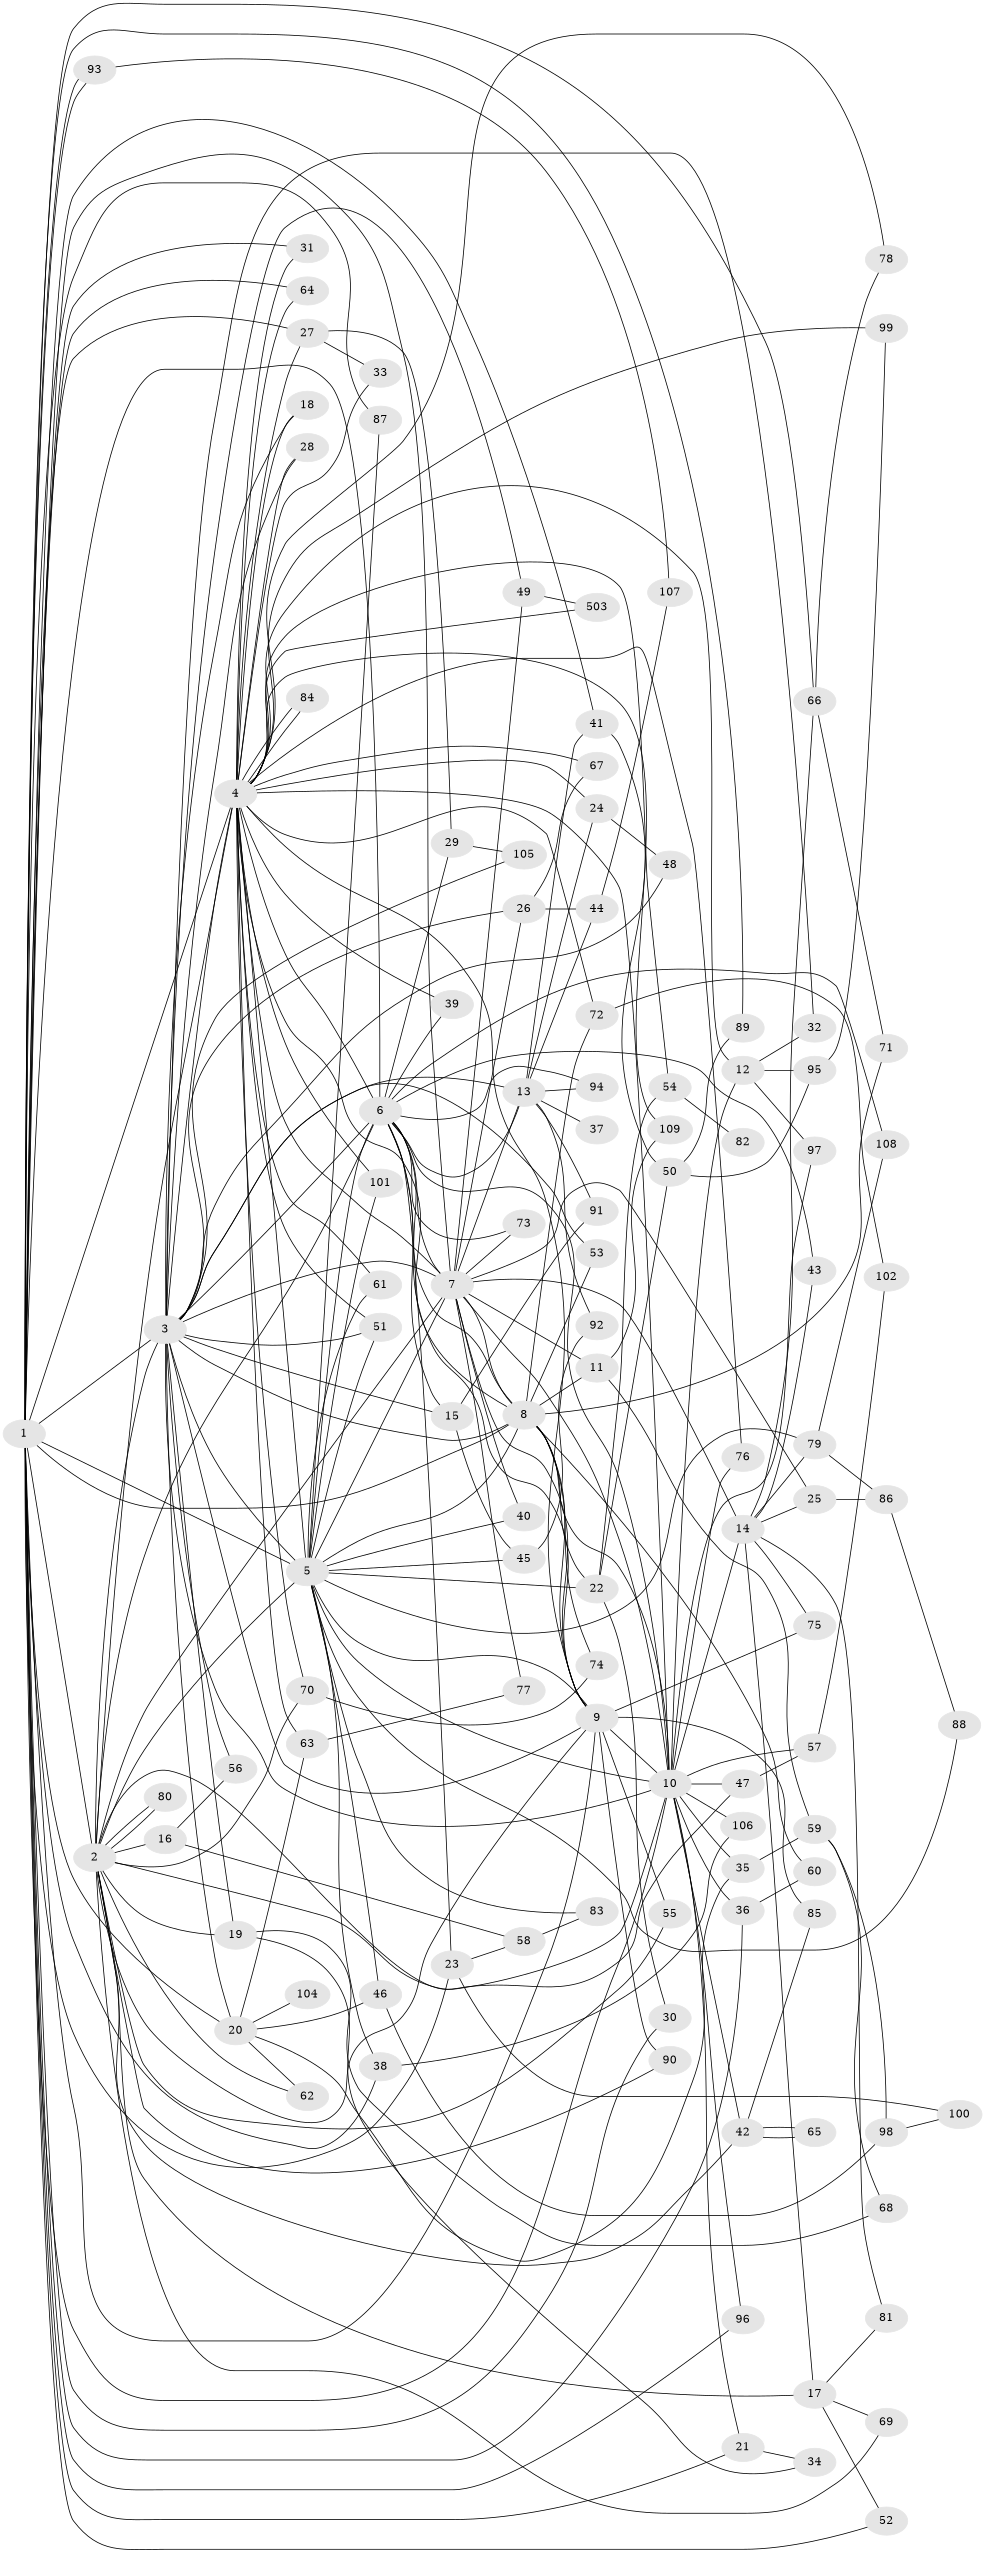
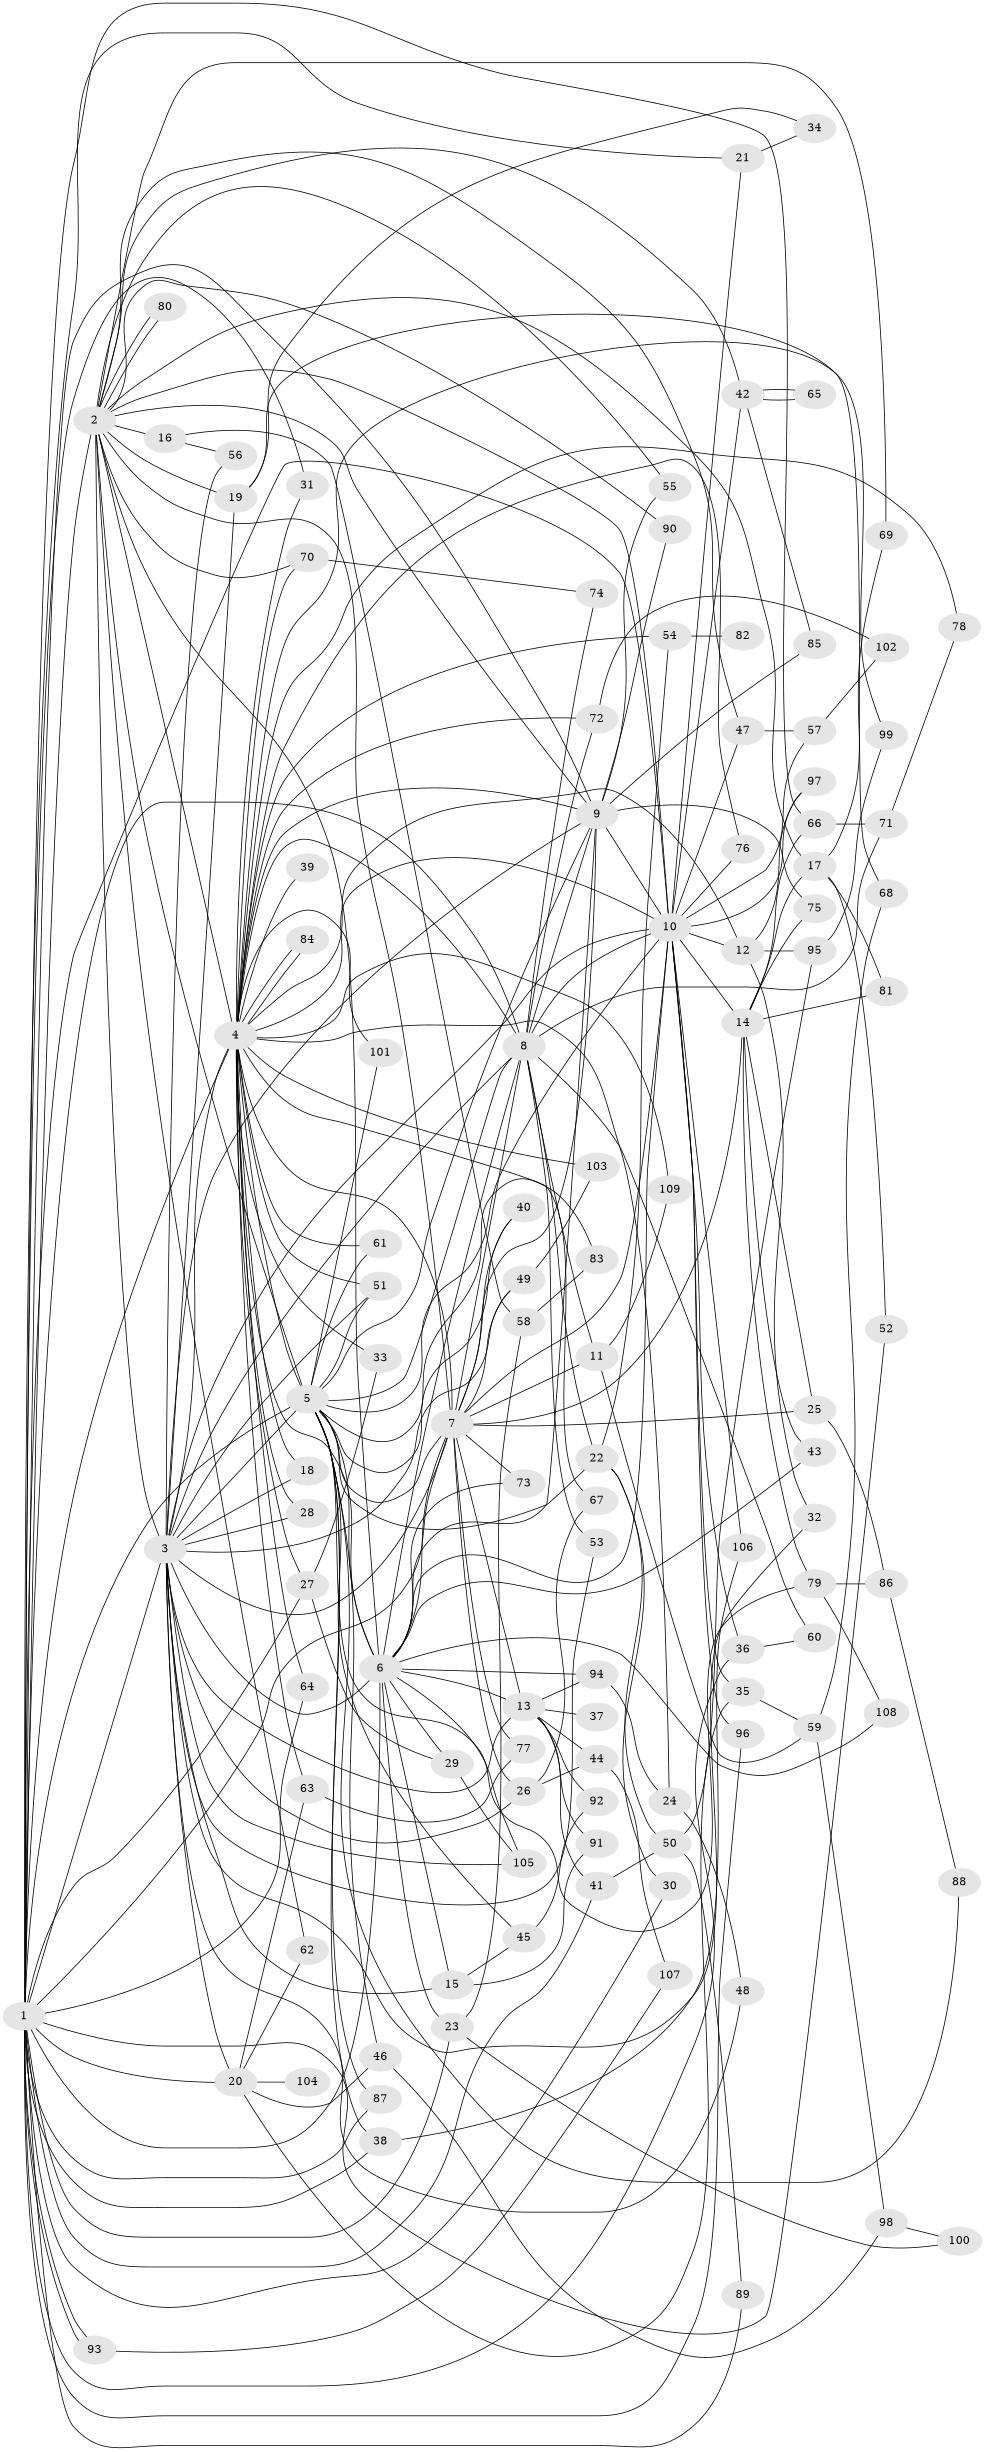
(831, 477) -> (923, 726)
(597, 607) -> (597, 1167)
(559, 950) -> (634, 1738)
(413, 1056) -> (457, 1724)
